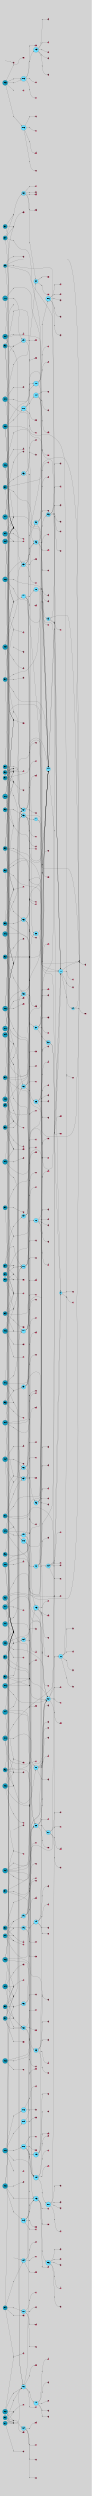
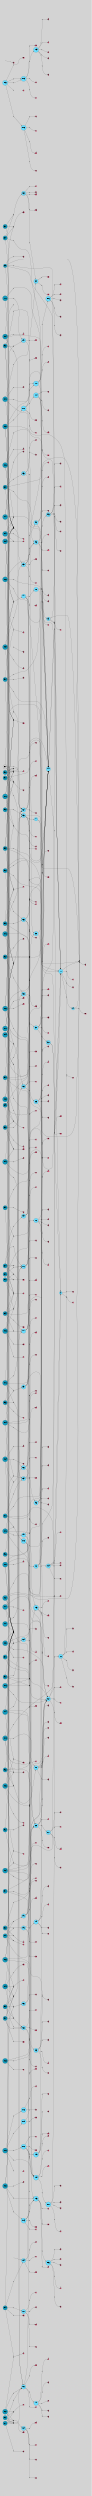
(5, 83) -> (5, 83)
(5, 767) -> (5, 767)
none -> (5, 1830)
